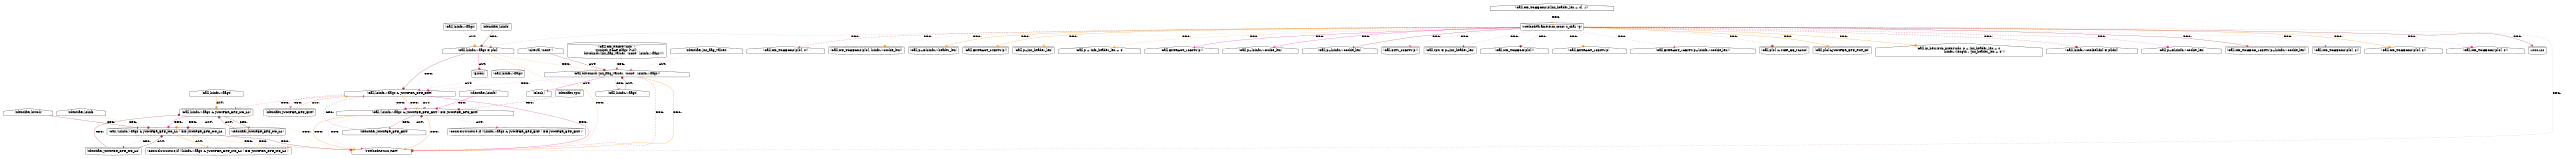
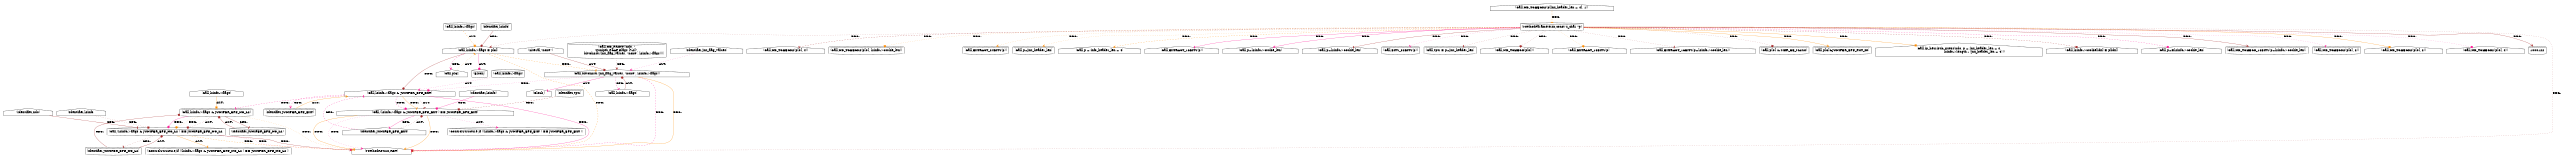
(1259, 29) -> (1259, 29)
(934, 50) -> none
none -> (452, 74)
(28, 112) -> (28, 112)
